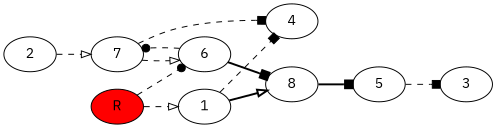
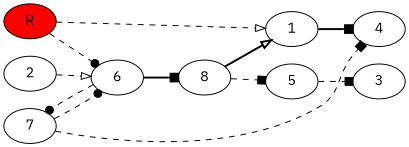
(69, 54) -> (69, 75)
(156, 61) -> (75, 108)
(250, 62) -> (331, 29)
(331, 84) -> (243, 79)
(243, 97) -> (244, 56)
